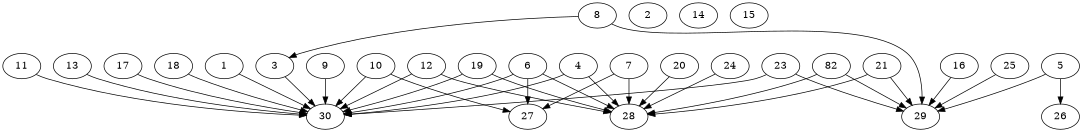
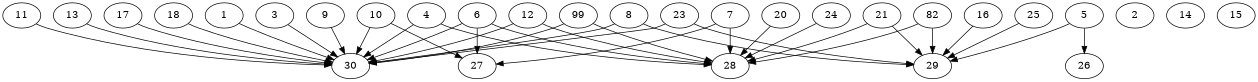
(436, 27) -> (496, 46)
(477, 66) -> (578, 15)
